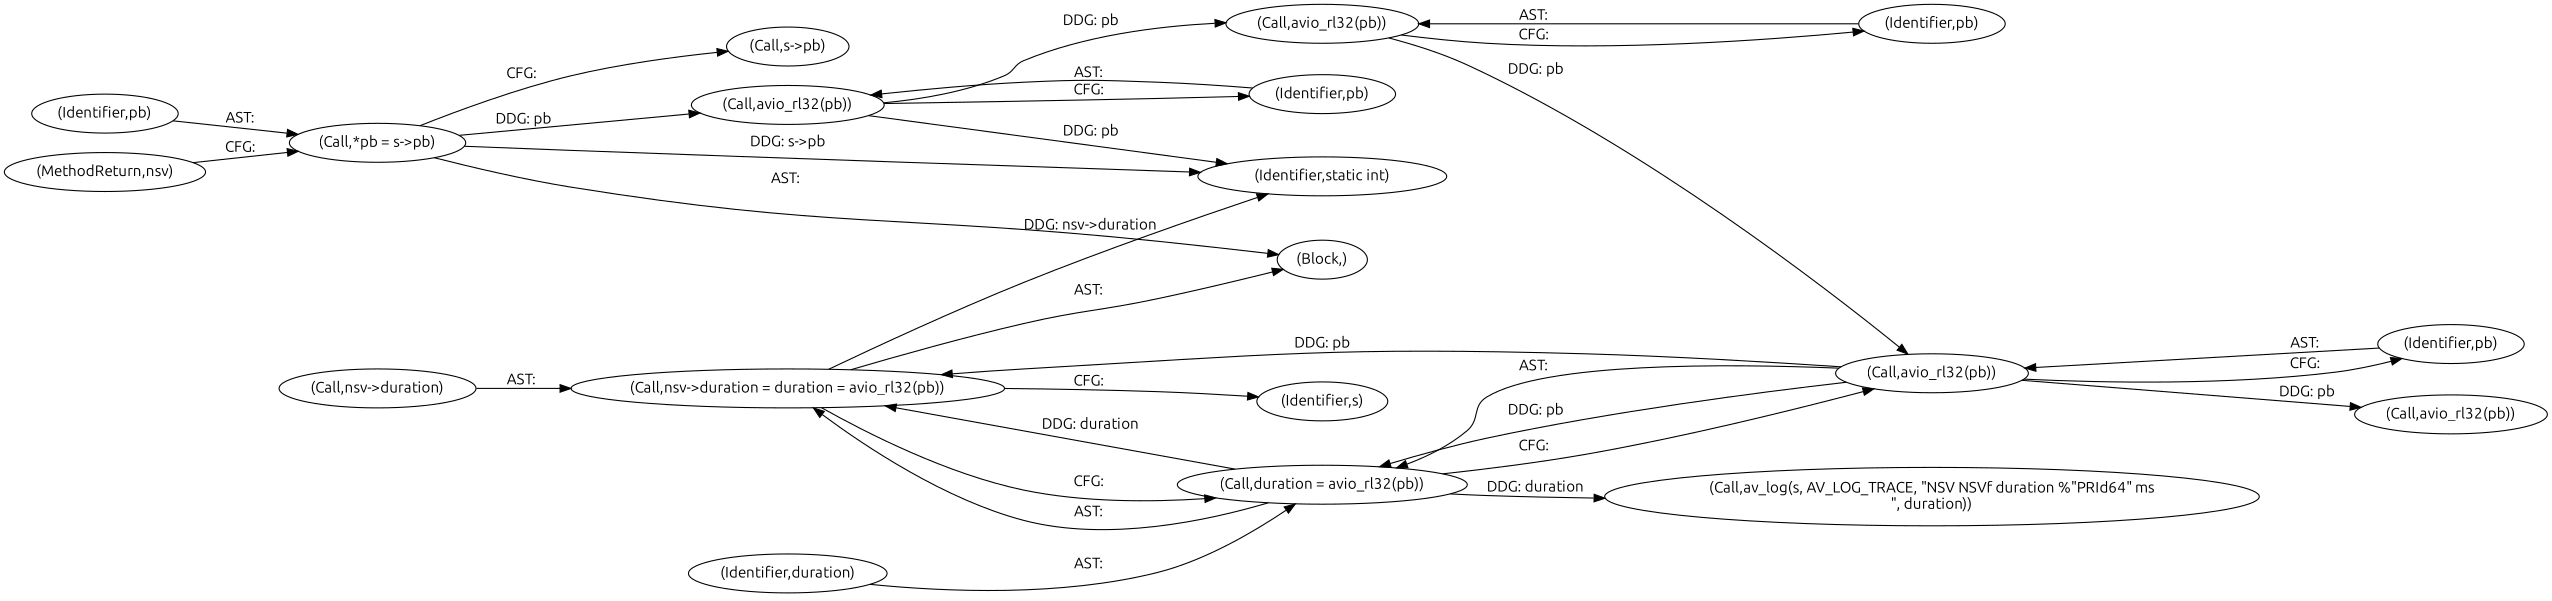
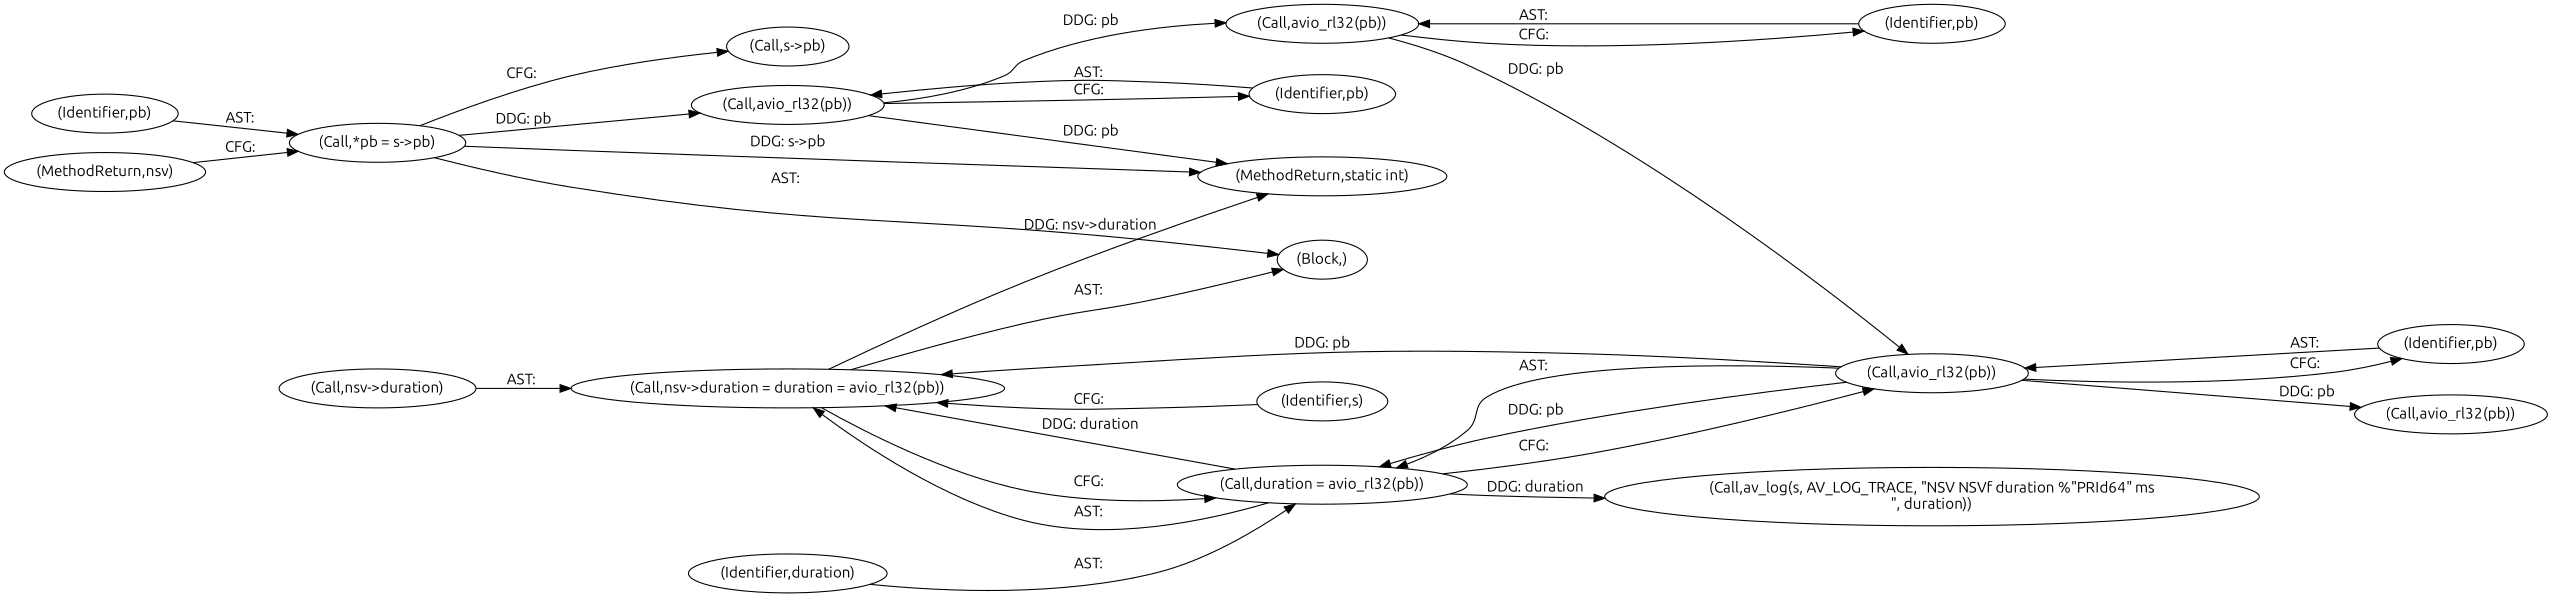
(1322, 176) -> (1322, 176)
(1126, 391) -> (1103, 409)
